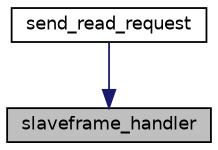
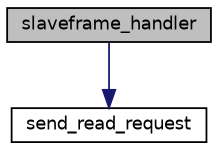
(109, 66) -> (109, 66)
